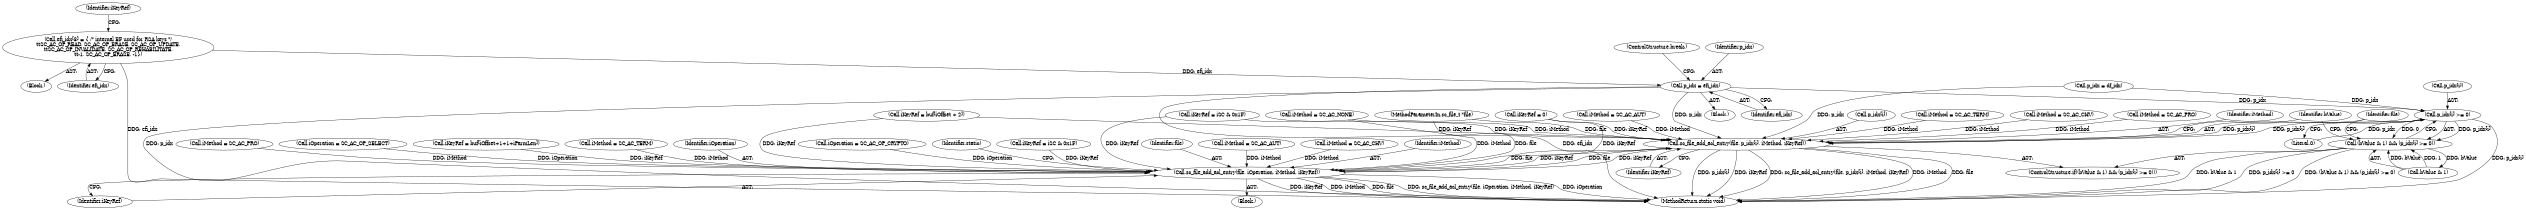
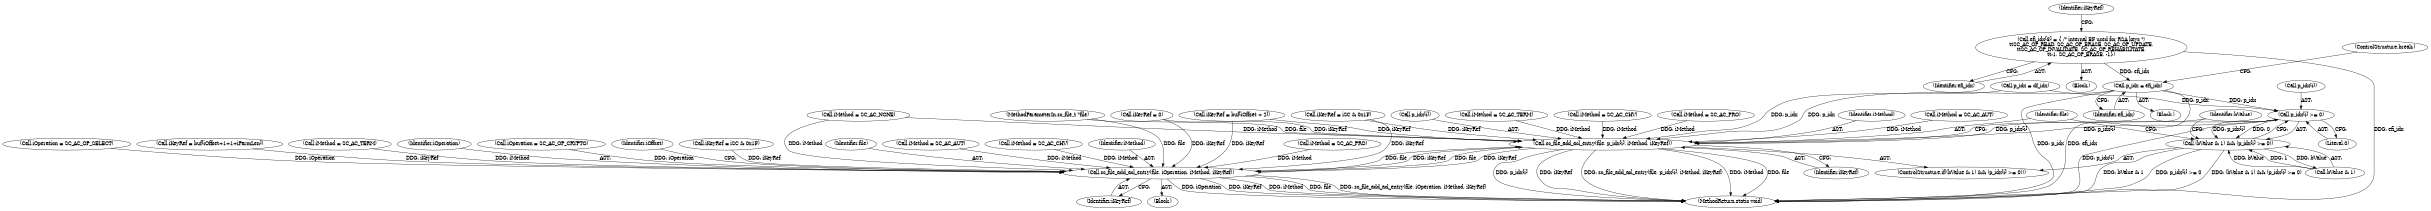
(1734, 47) -> none
(2382, 130) -> (2324, 130)
(961, 144) -> (642, 144)
